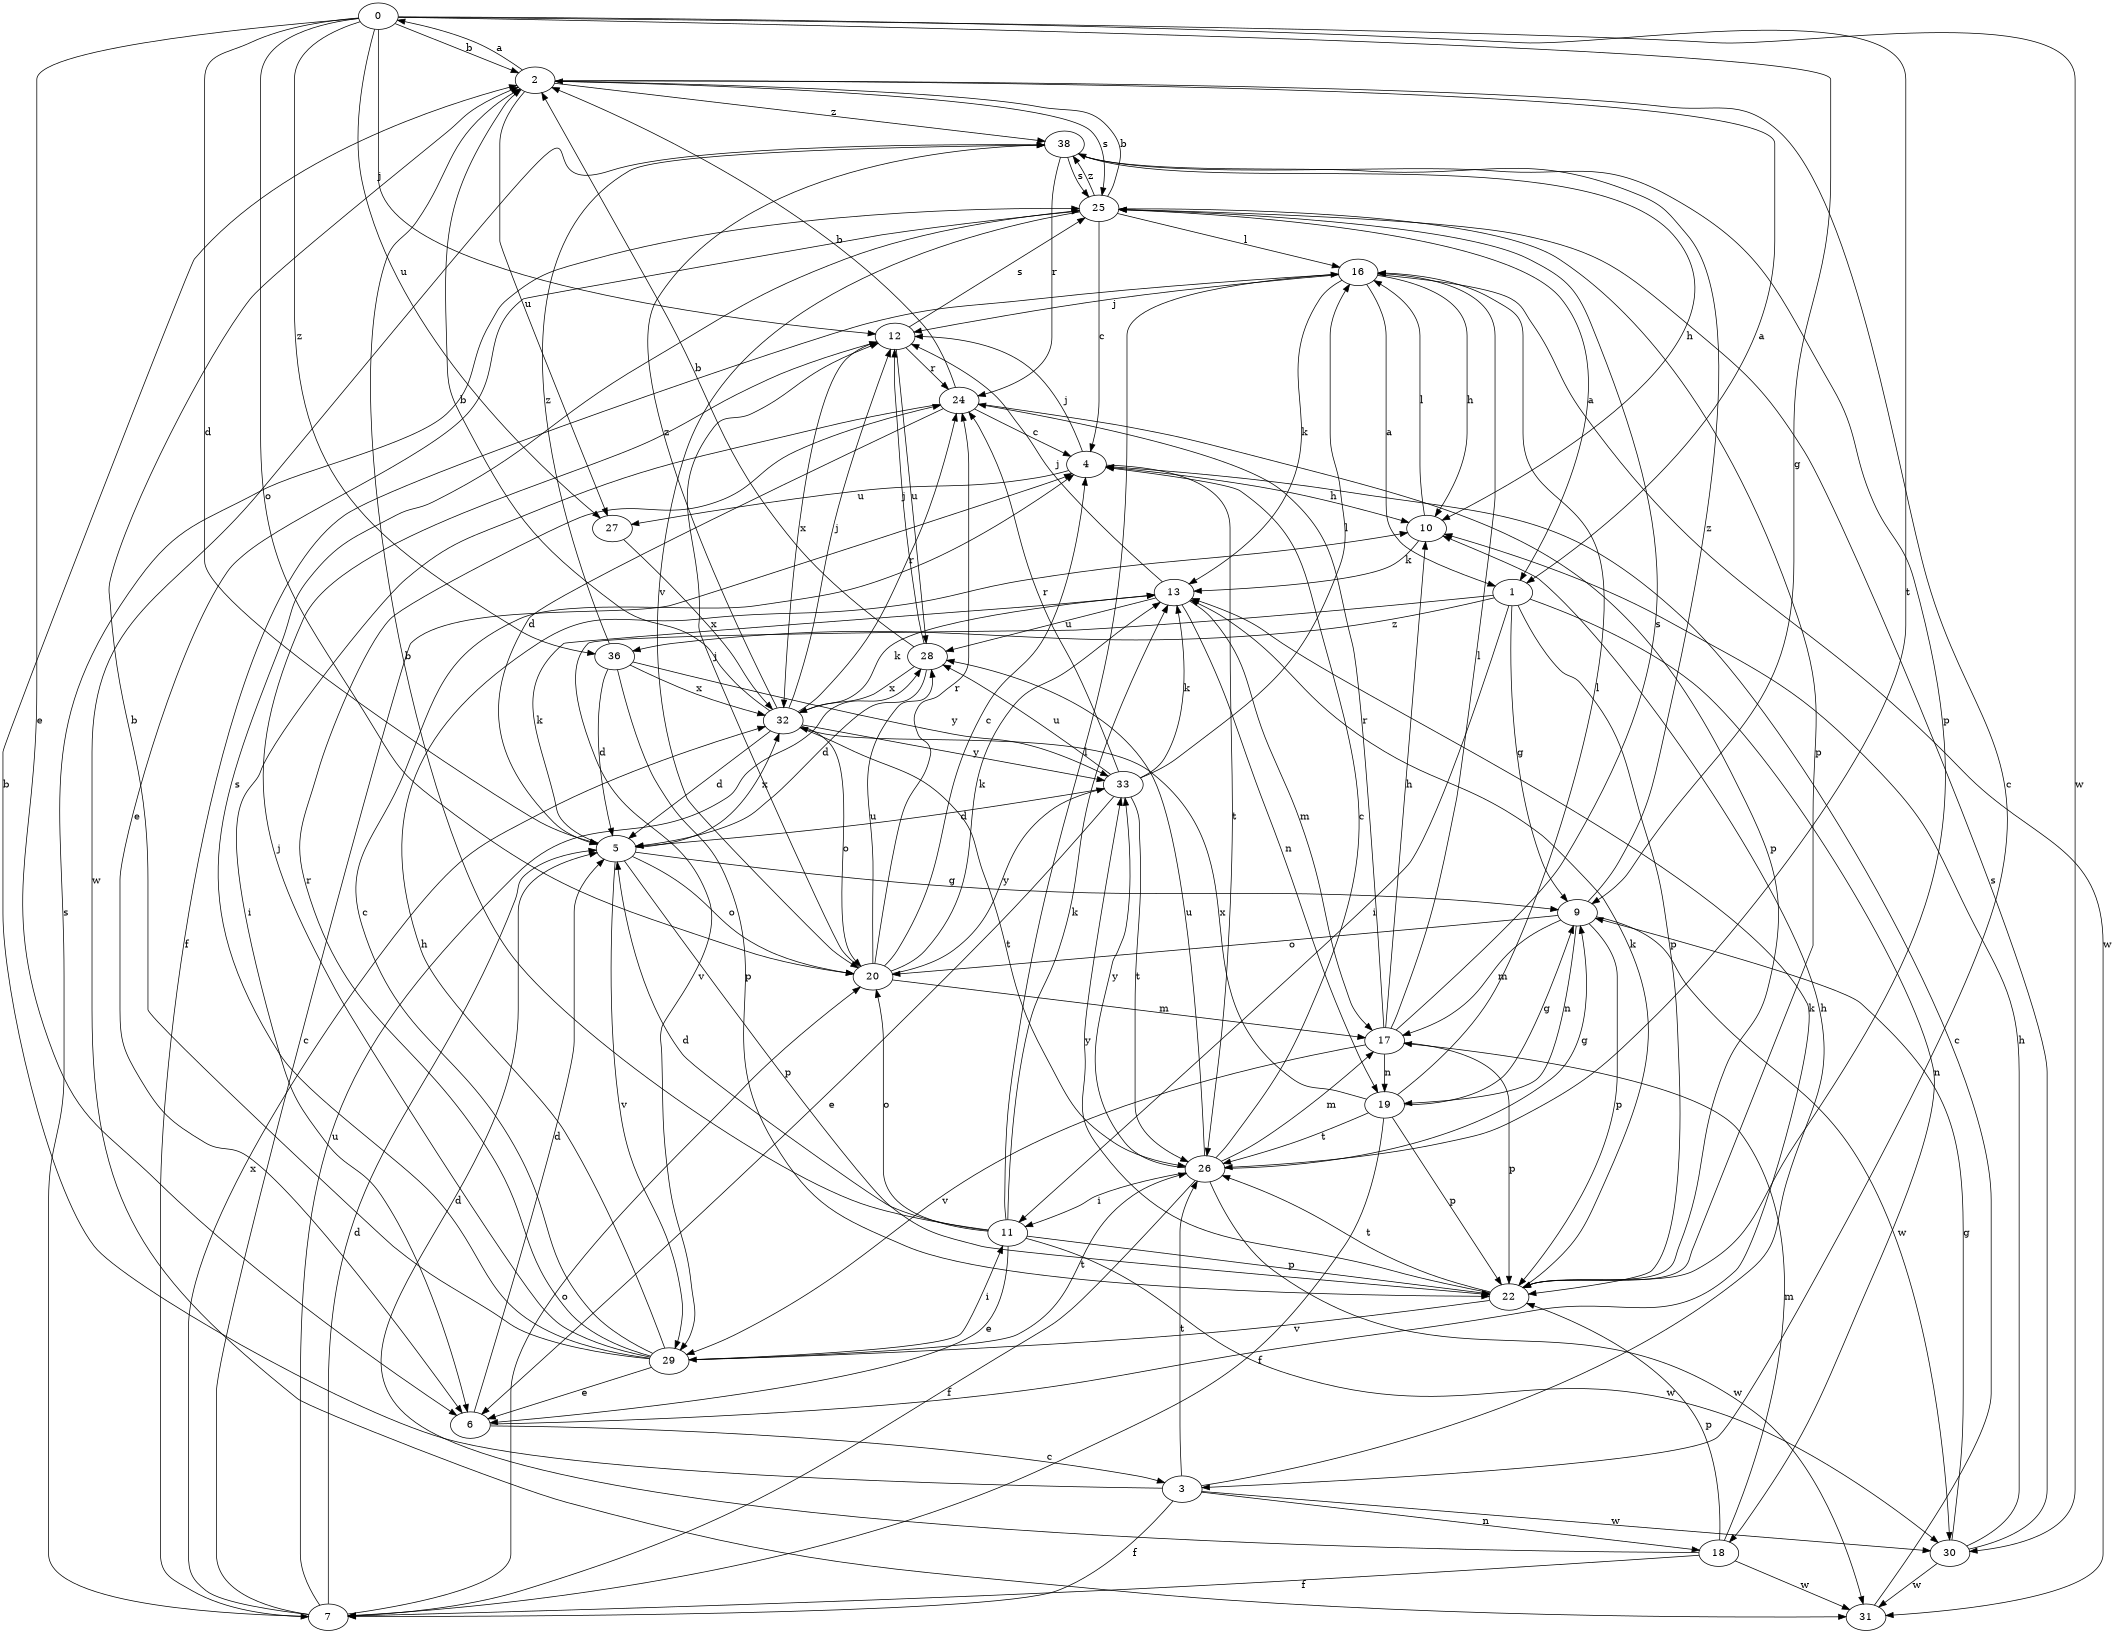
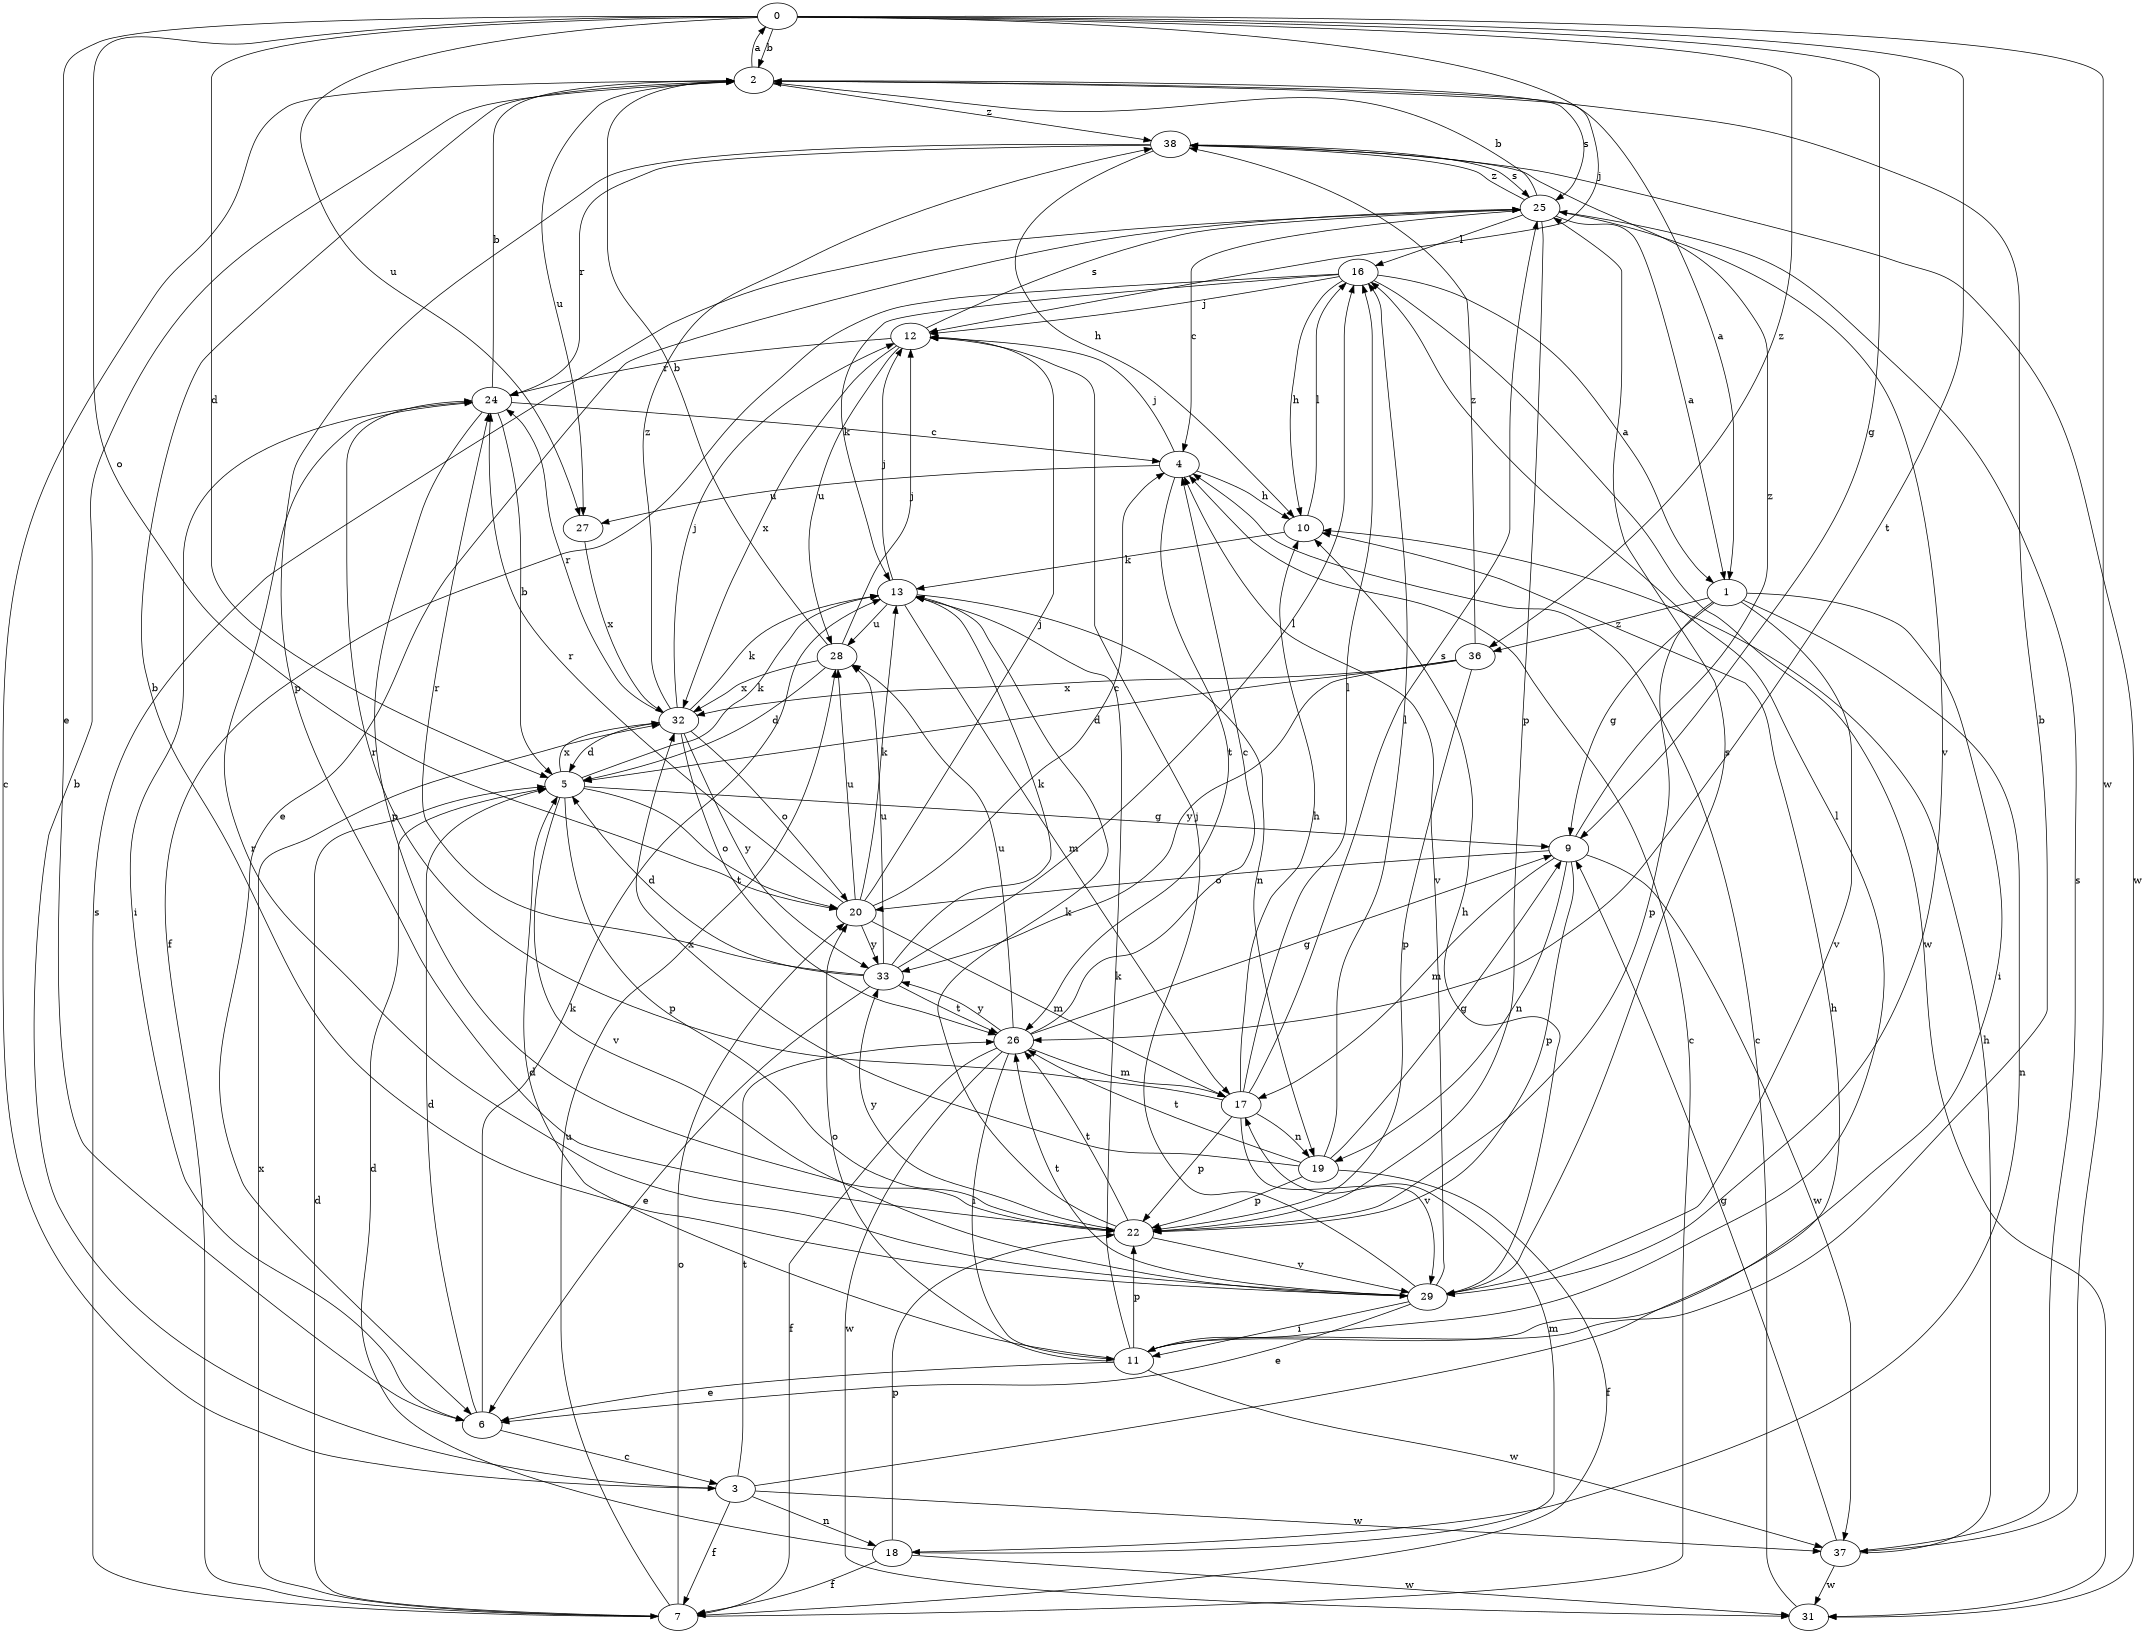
(494, 476) -> none
(672, 503) -> (1941, 782)
(532, 625) -> (525, 593)
(365, 913) -> (1438, 881)
(1950, 1553) -> (1840, 1553)
